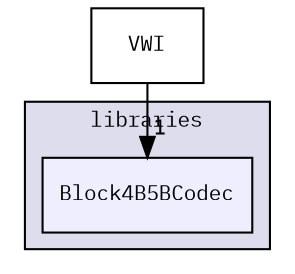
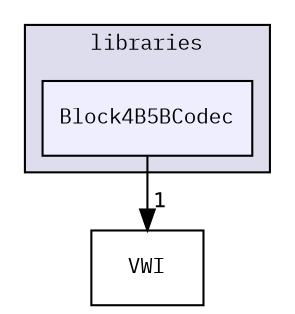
(147, 114) -> (147, 186)
